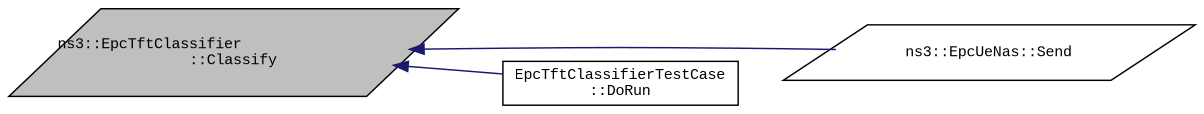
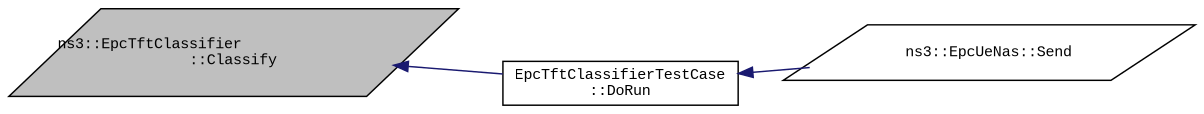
(630, 48) -> (781, 70)
